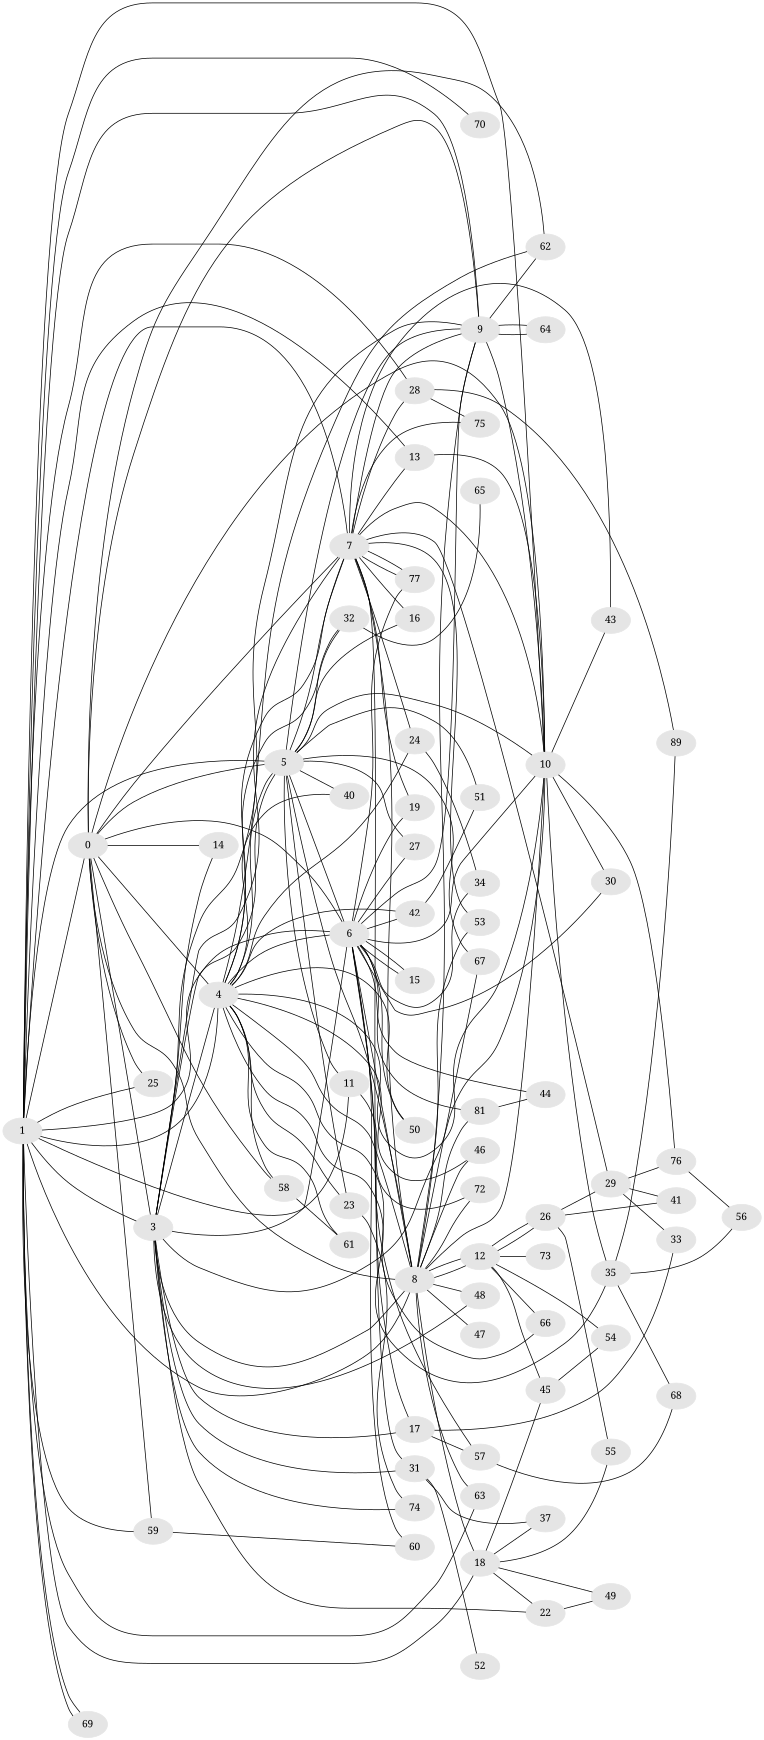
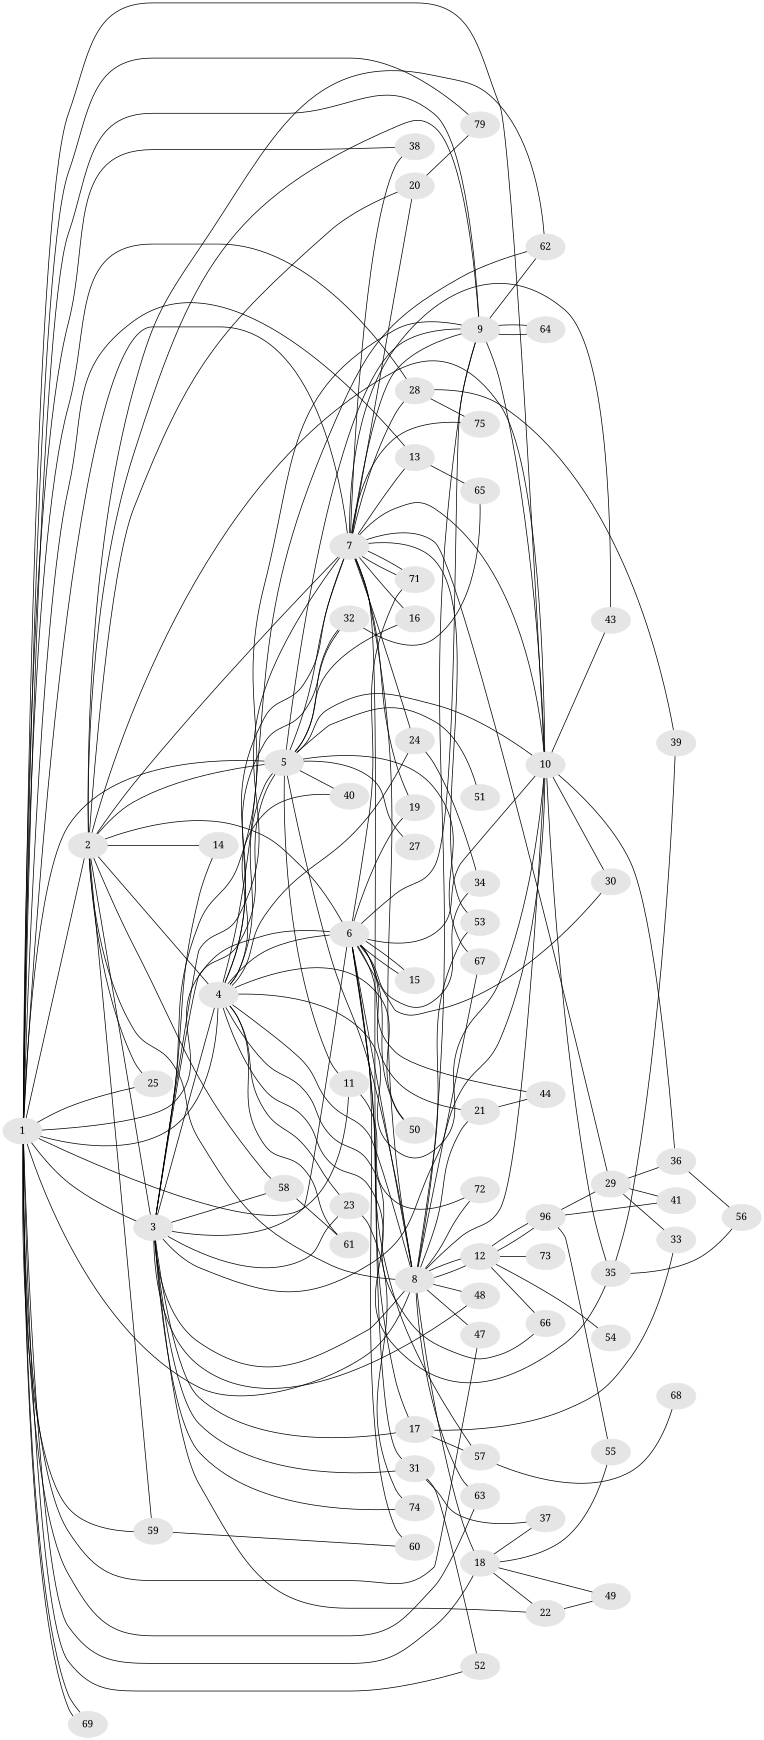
(480, 125) -> (480, 125)
none -> (415, 147)
none -> (415, 186)
(517, 504) -> (448, 474)
(415, 580) -> (415, 580)
(676, 743) -> (676, 743)
(88, 846) -> (88, 846)
(317, 848) -> none
(381, 890) -> none
(415, 914) -> none
(312, 985) -> (261, 1267)
(251, 1092) -> (212, 1210)
(480, 1111) -> (480, 1111)
(480, 1151) -> none
(676, 1161) -> (676, 1161)
(546, 1217) -> (546, 1217)
(641, 1330) -> none
(546, 1390) -> none
none -> (159, 1581)
none -> (53, 1606)
